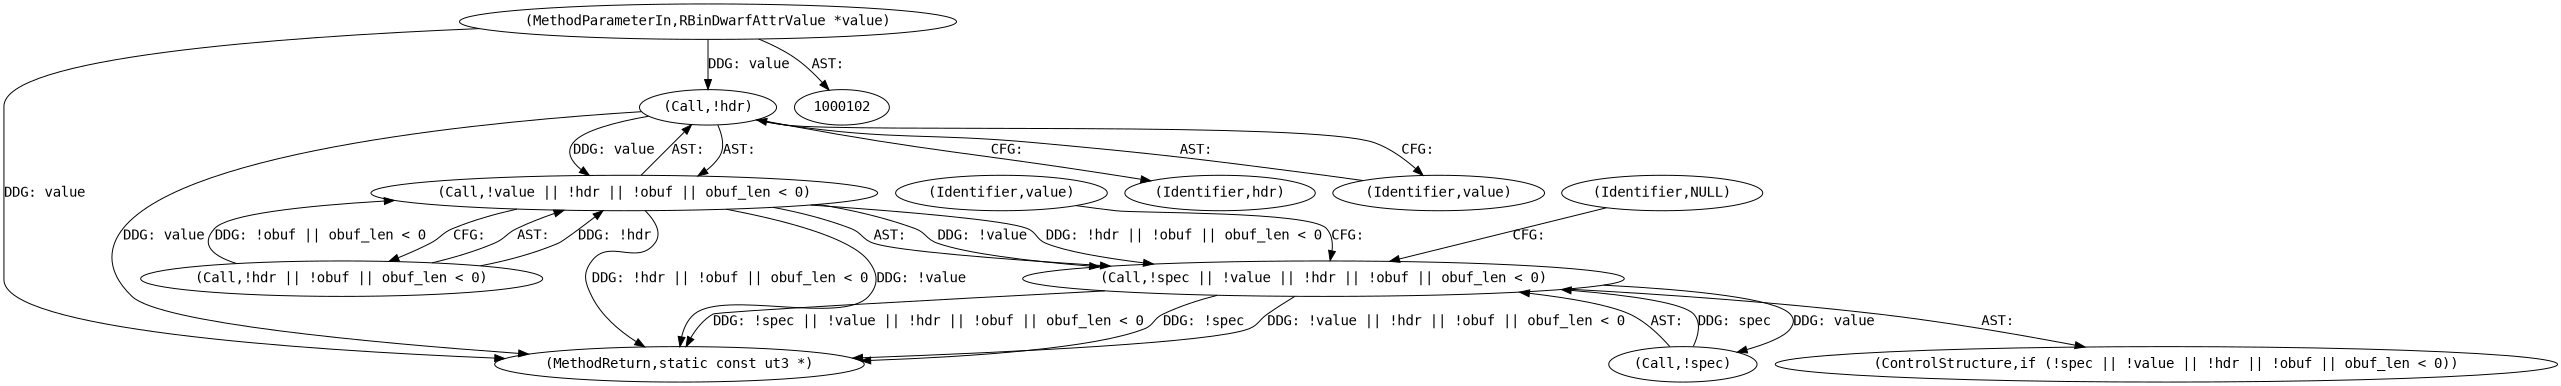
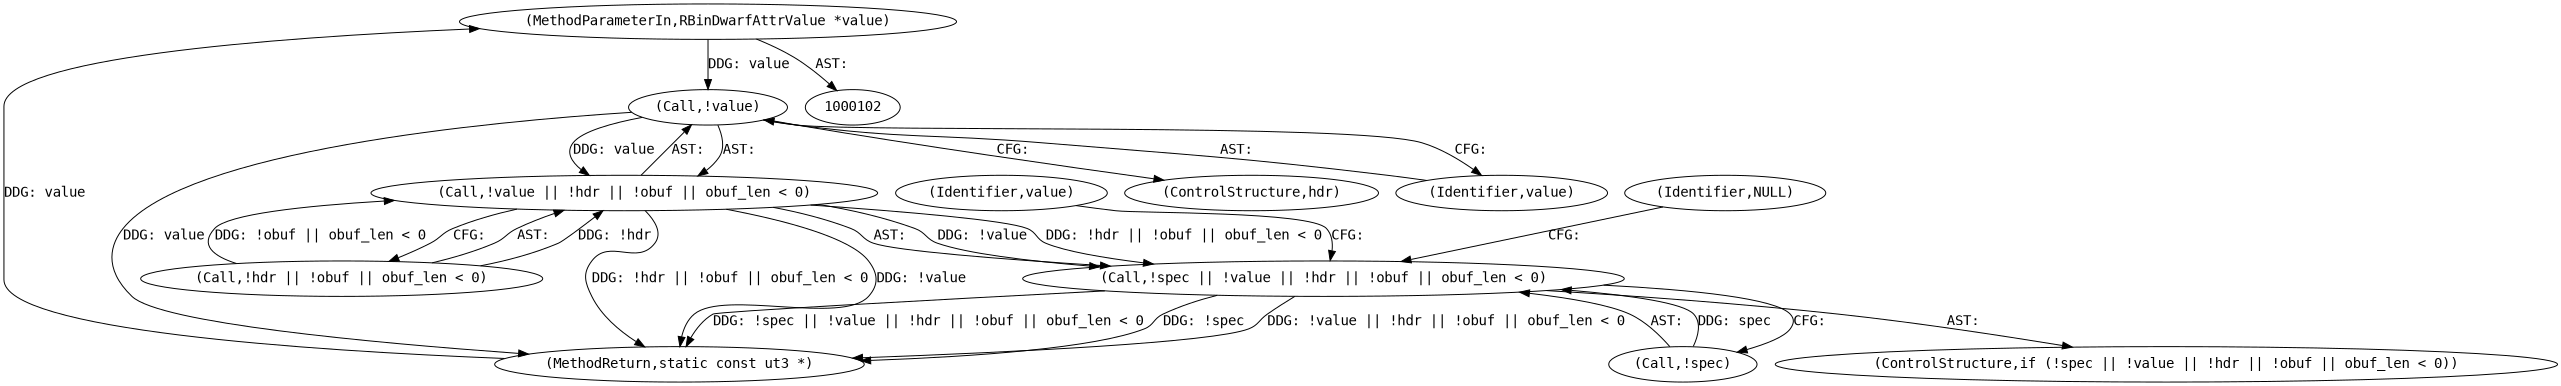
(708, 107) -> (708, 107)
(1220, 193) -> (1252, 193)
(4, 200) -> (4, 210)
(1834, 322) -> (1814, 322)
